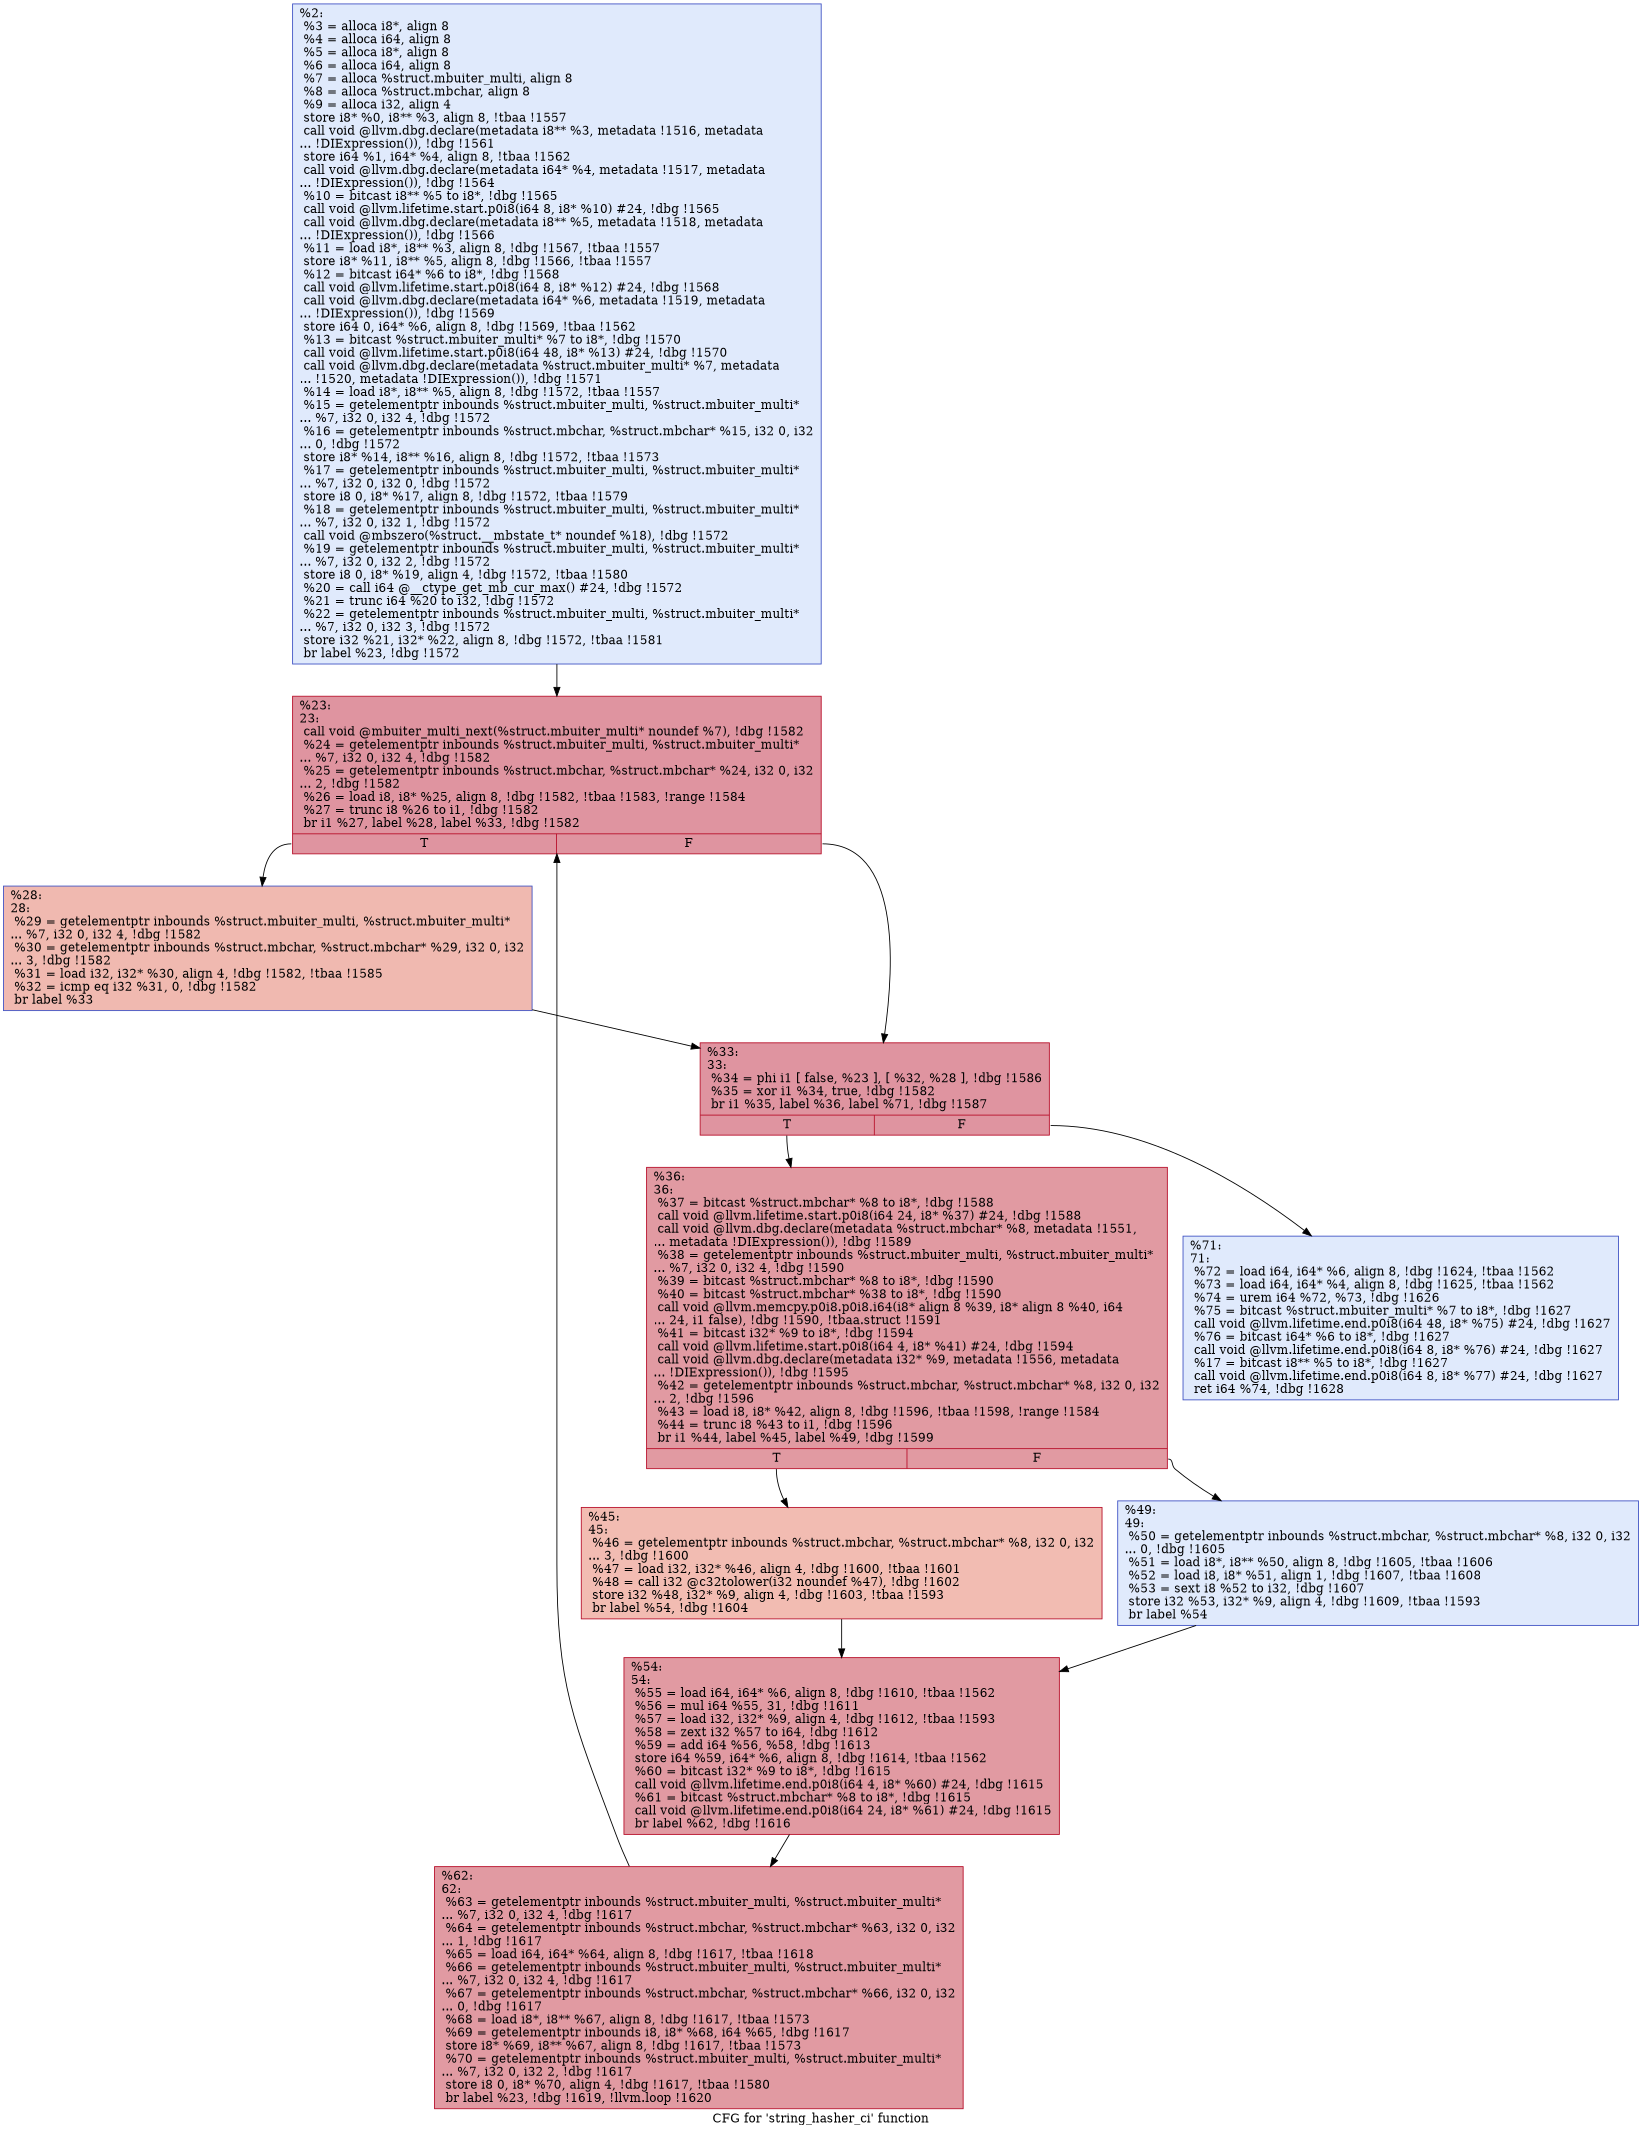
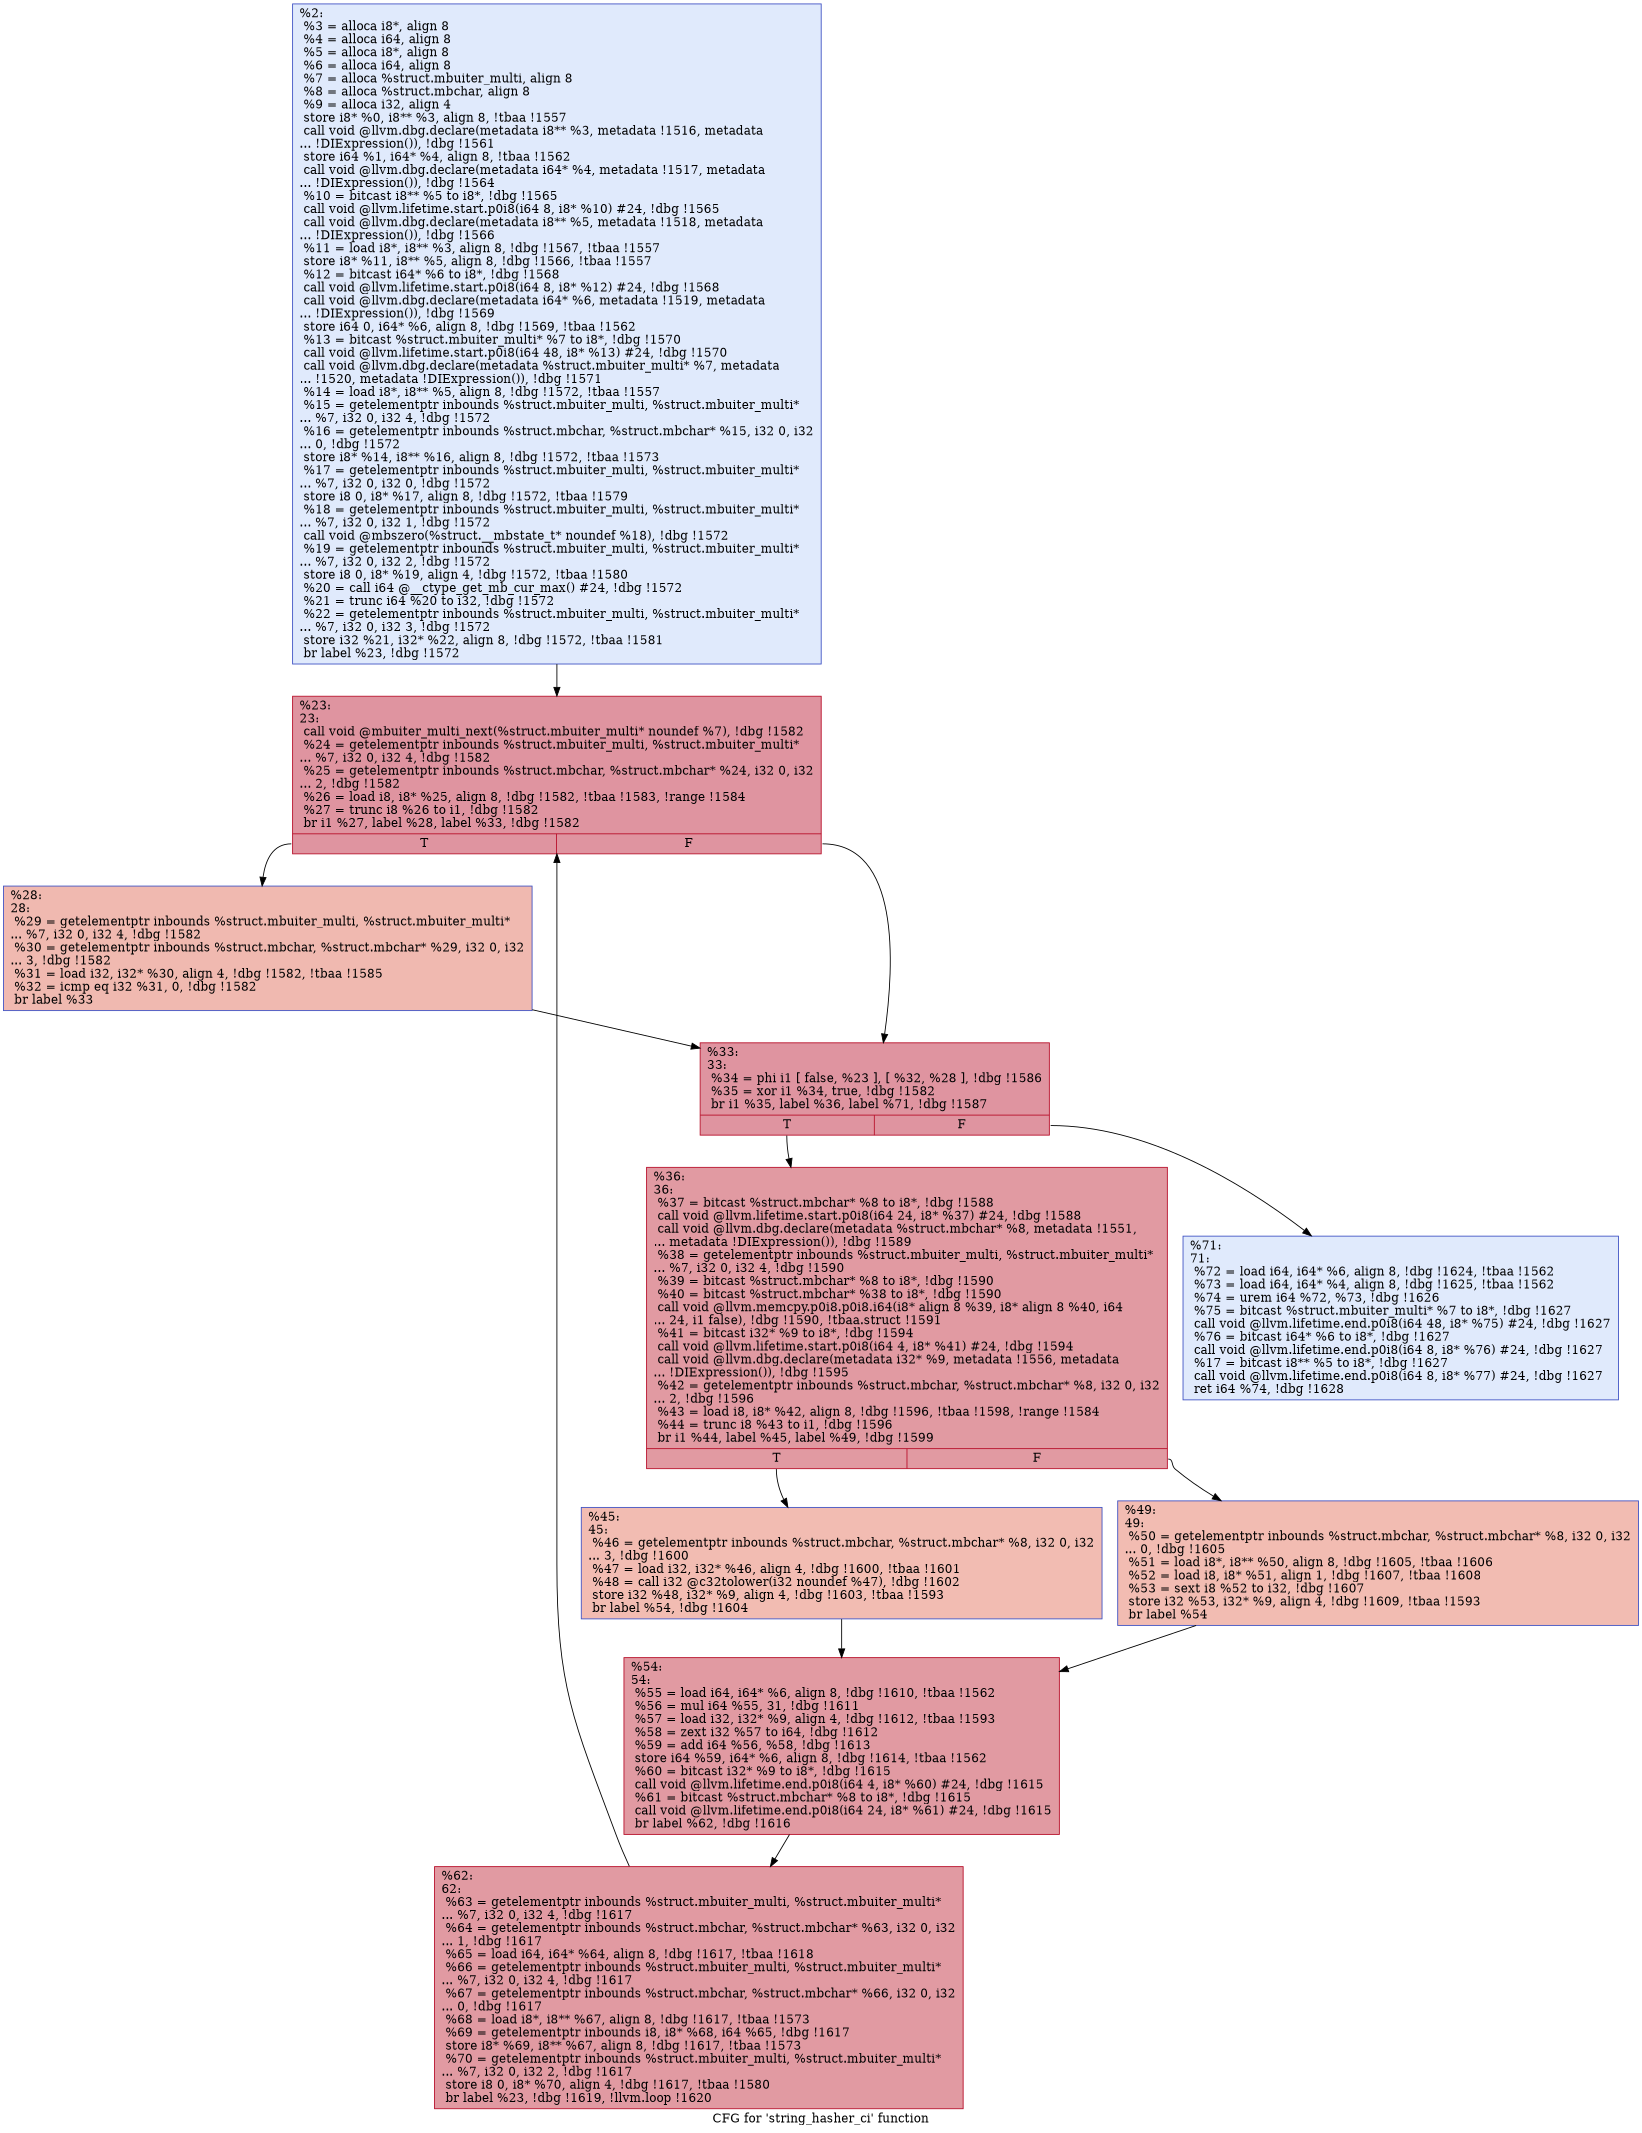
(842, 1563) -> (842, 1563)
(1378, 1563) -> (1378, 1563)
